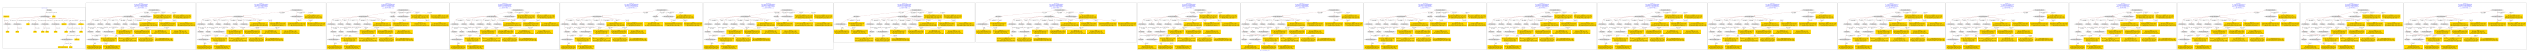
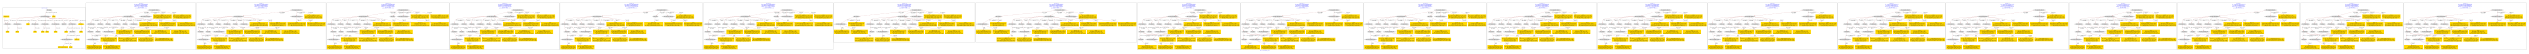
(64, 24) -> (64, 24)
